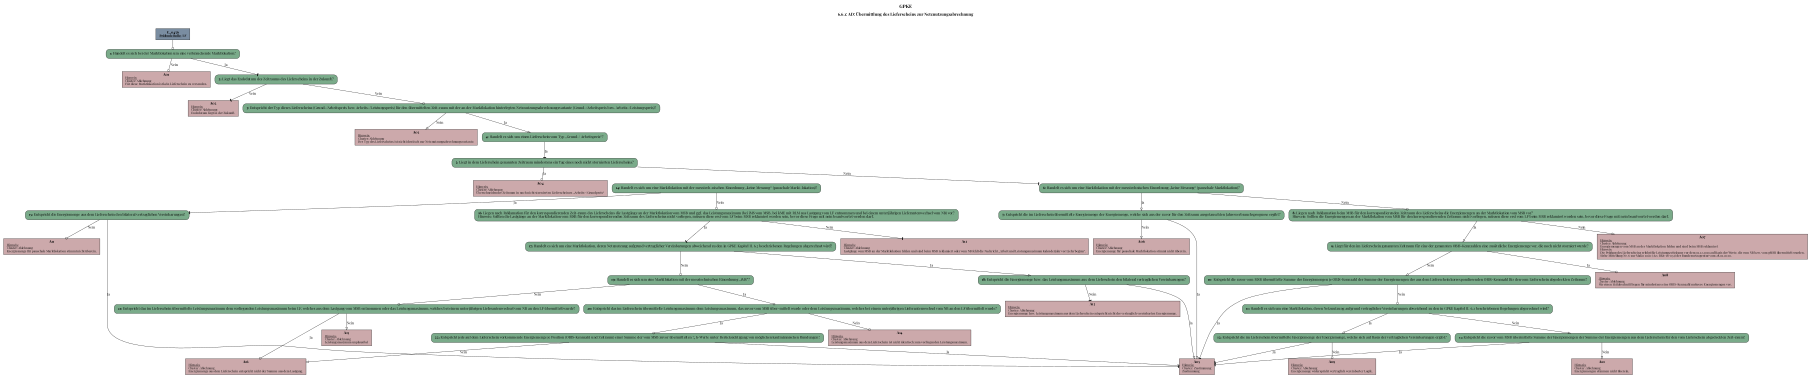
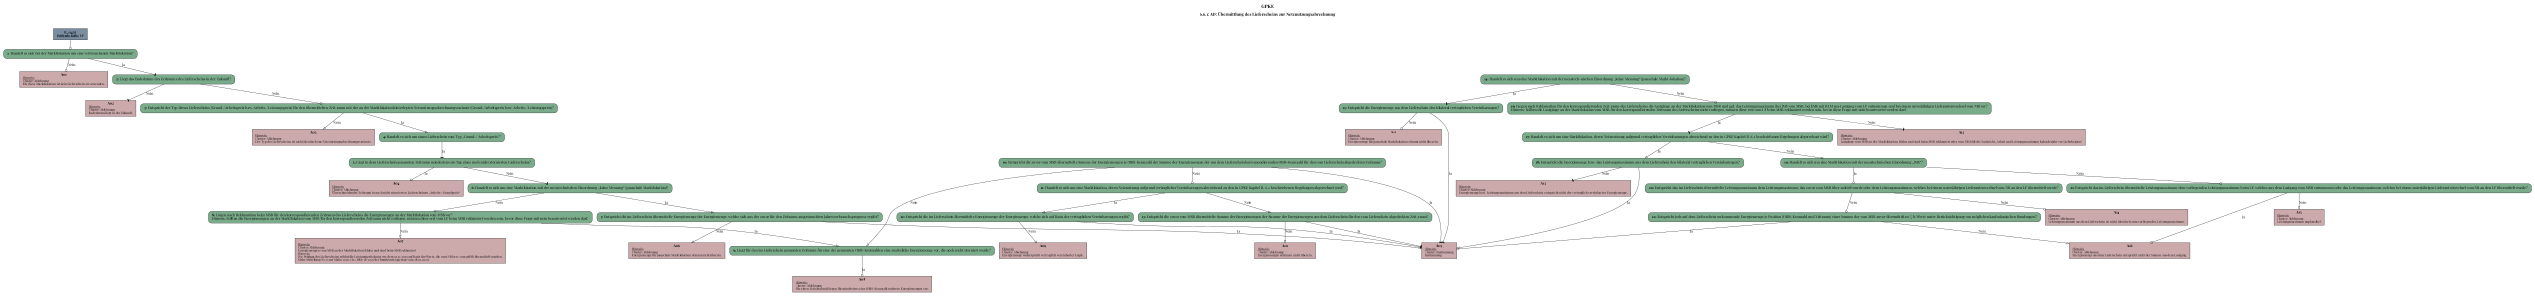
(1430, 263) -> (981, 183)
(721, 323) -> (1853, 203)
